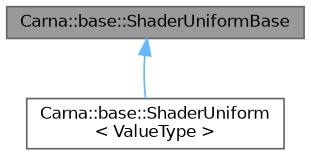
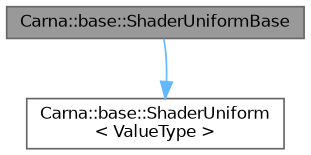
(144, 77) -> (166, 60)
